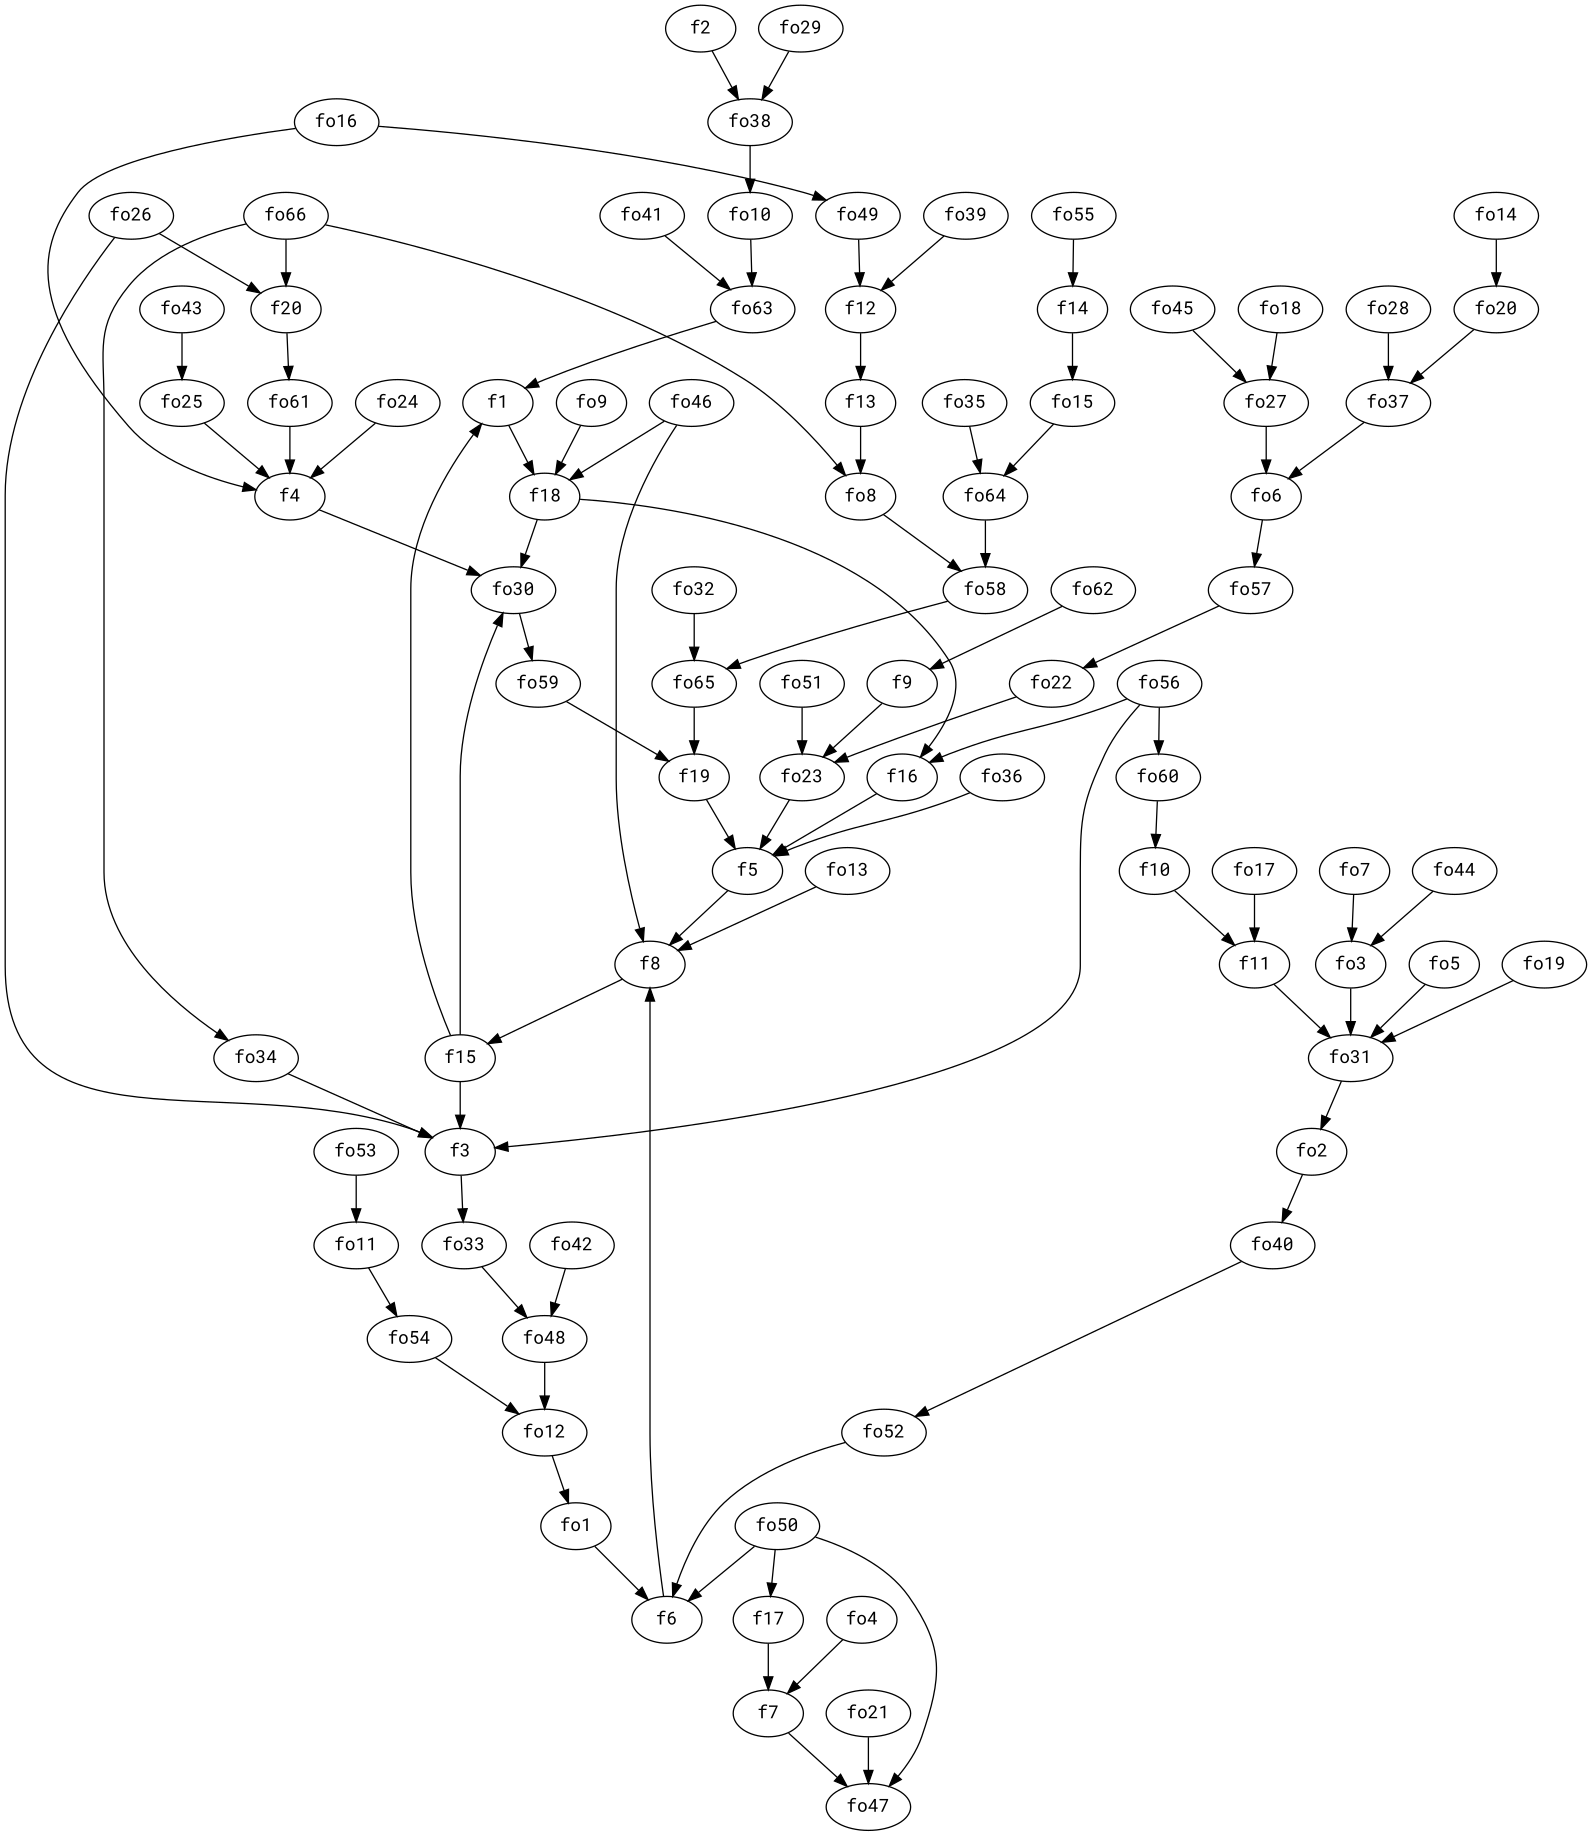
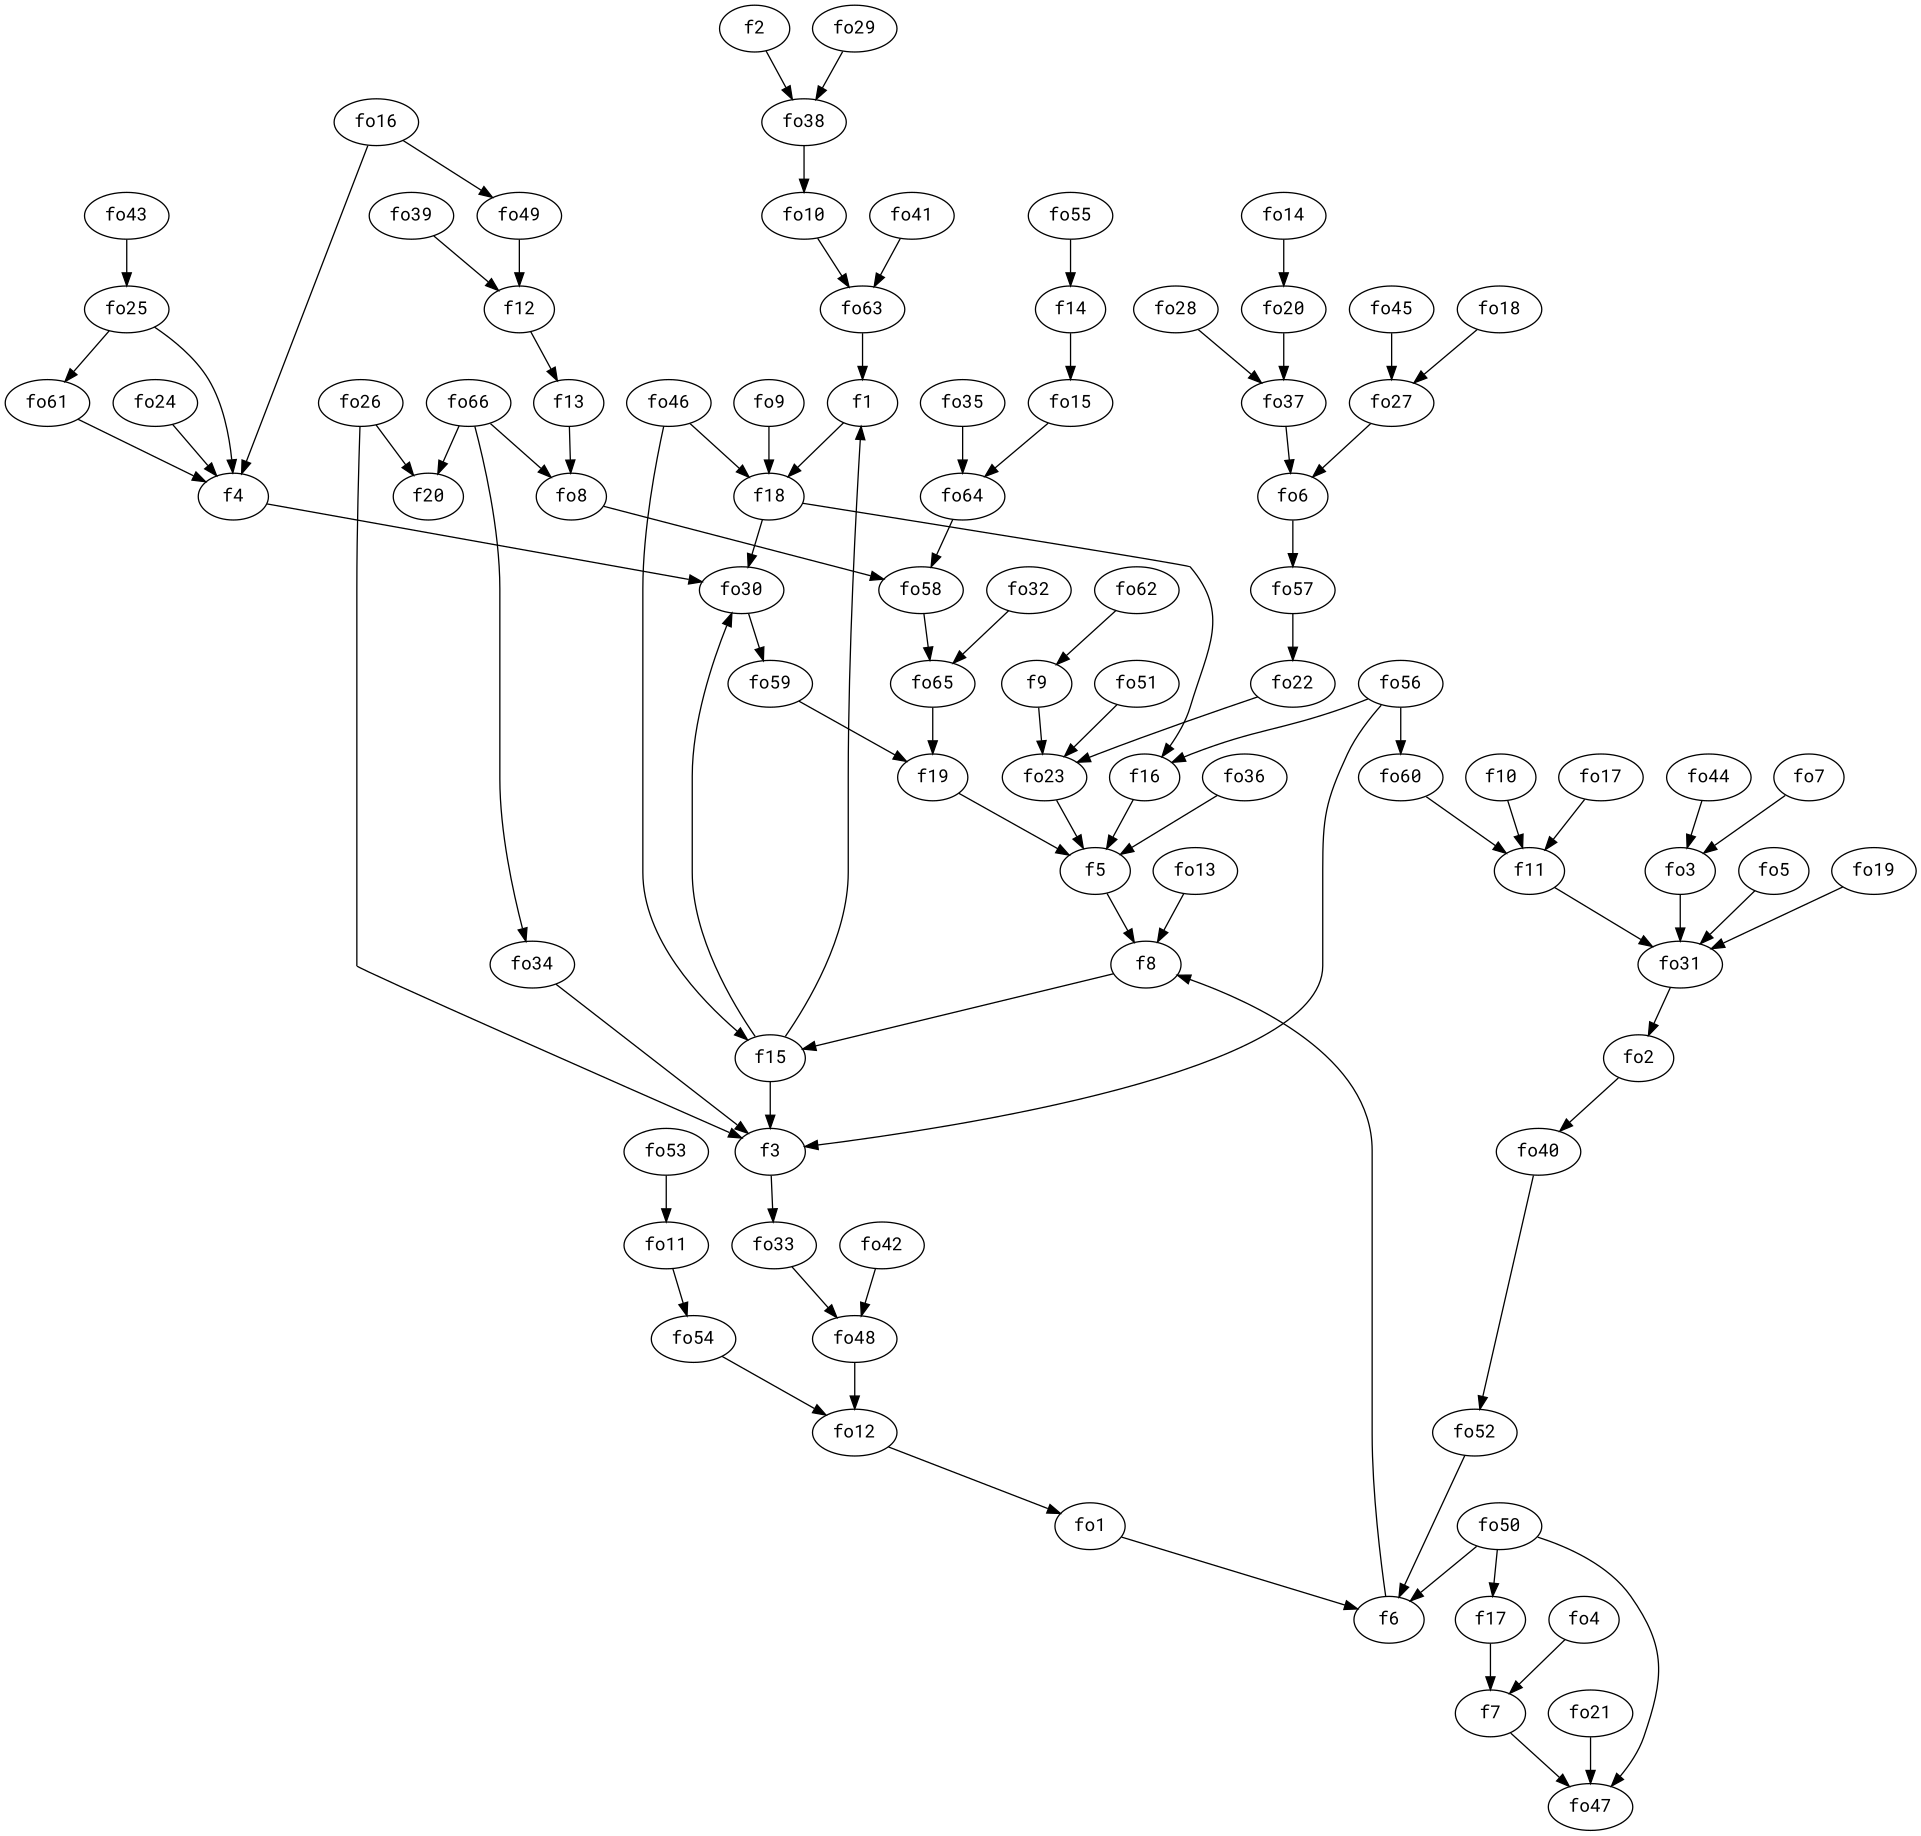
(288, 350) -> (91, 351)
(616, 671) -> (643, 744)
(1157, 818) -> (1461, 821)
